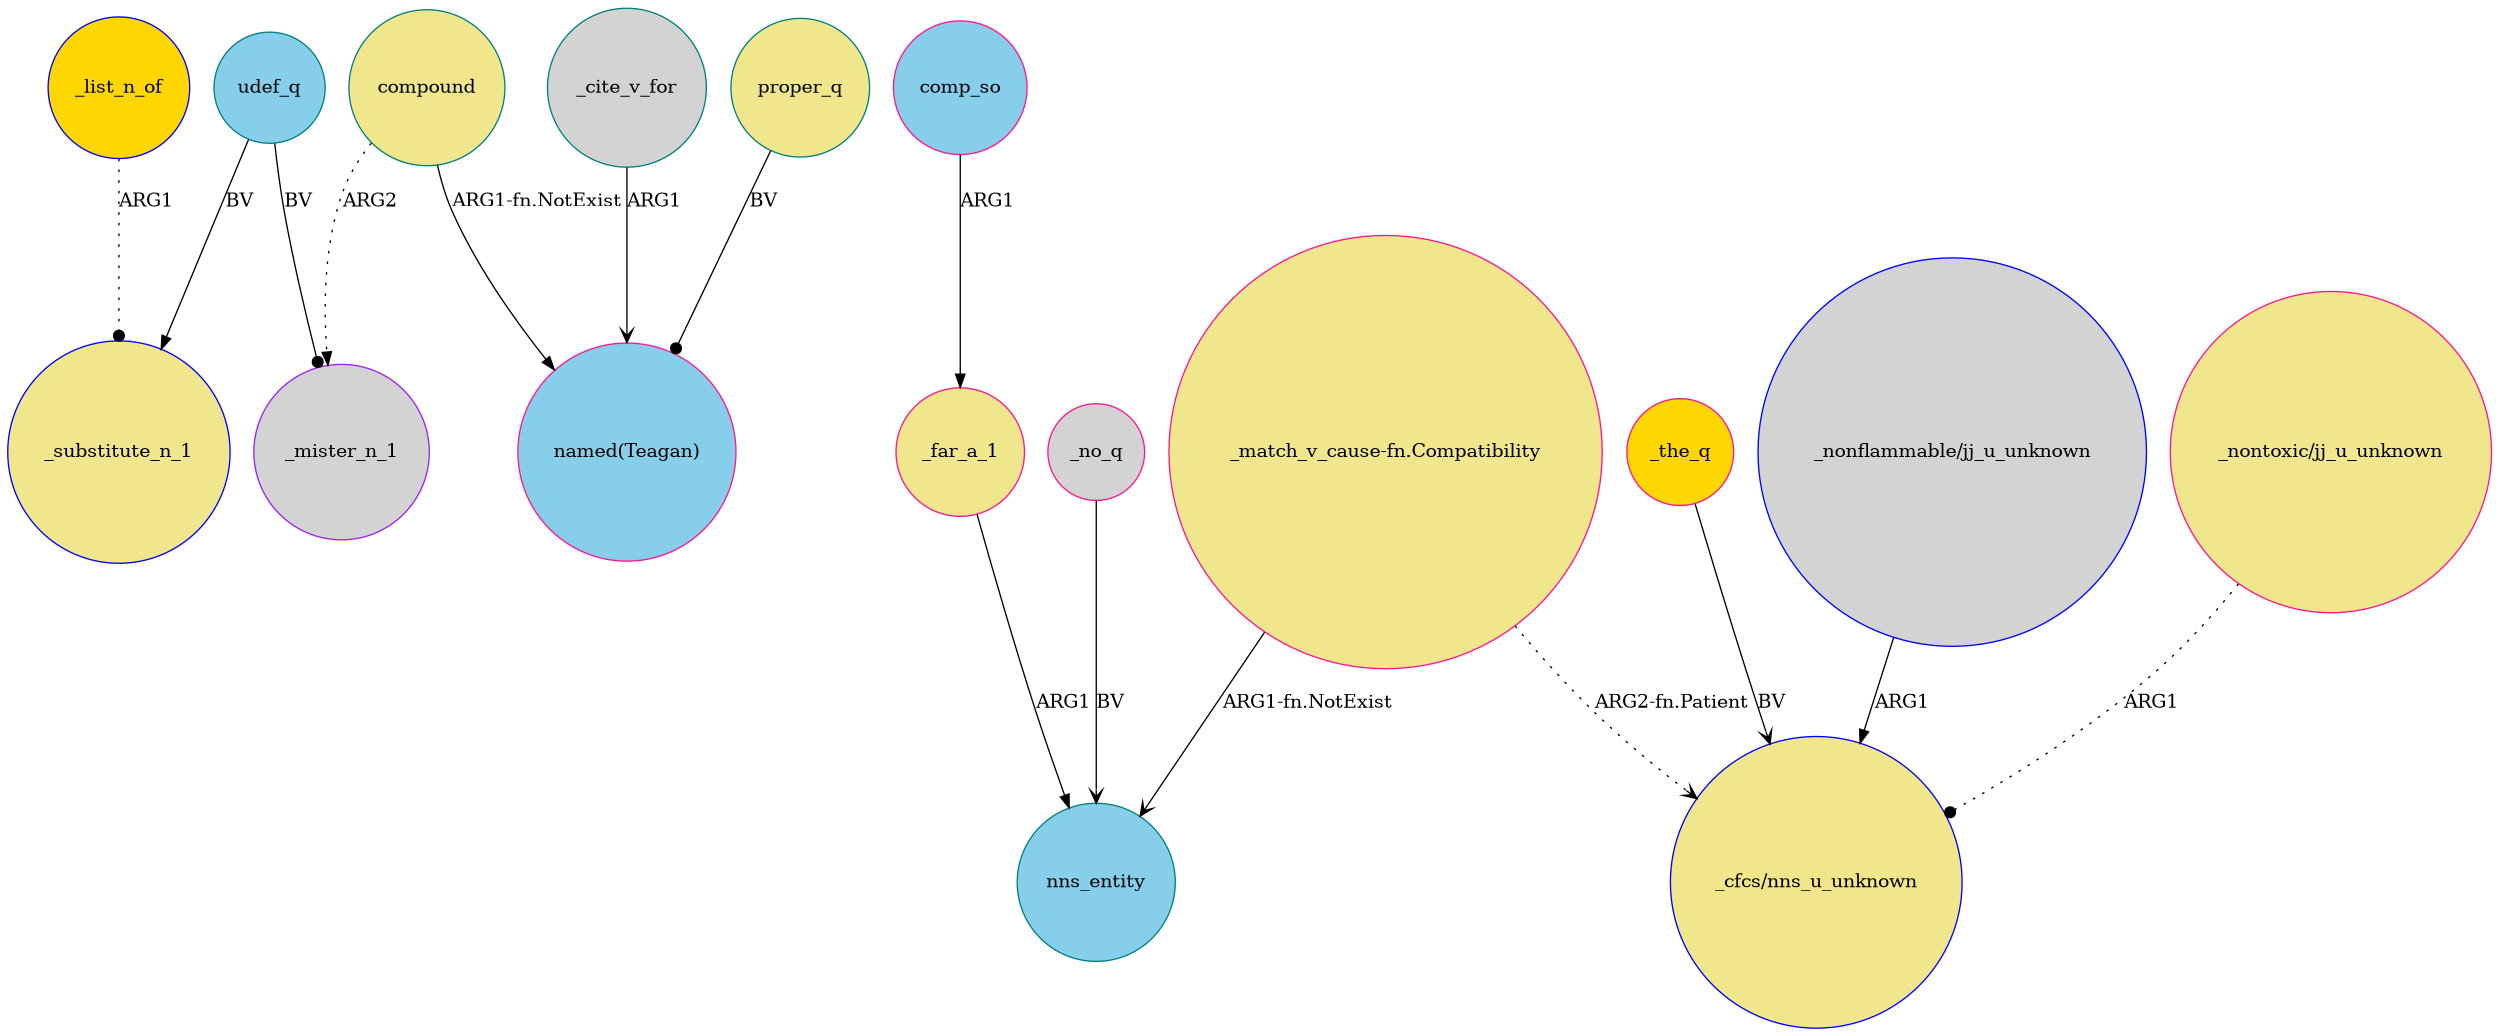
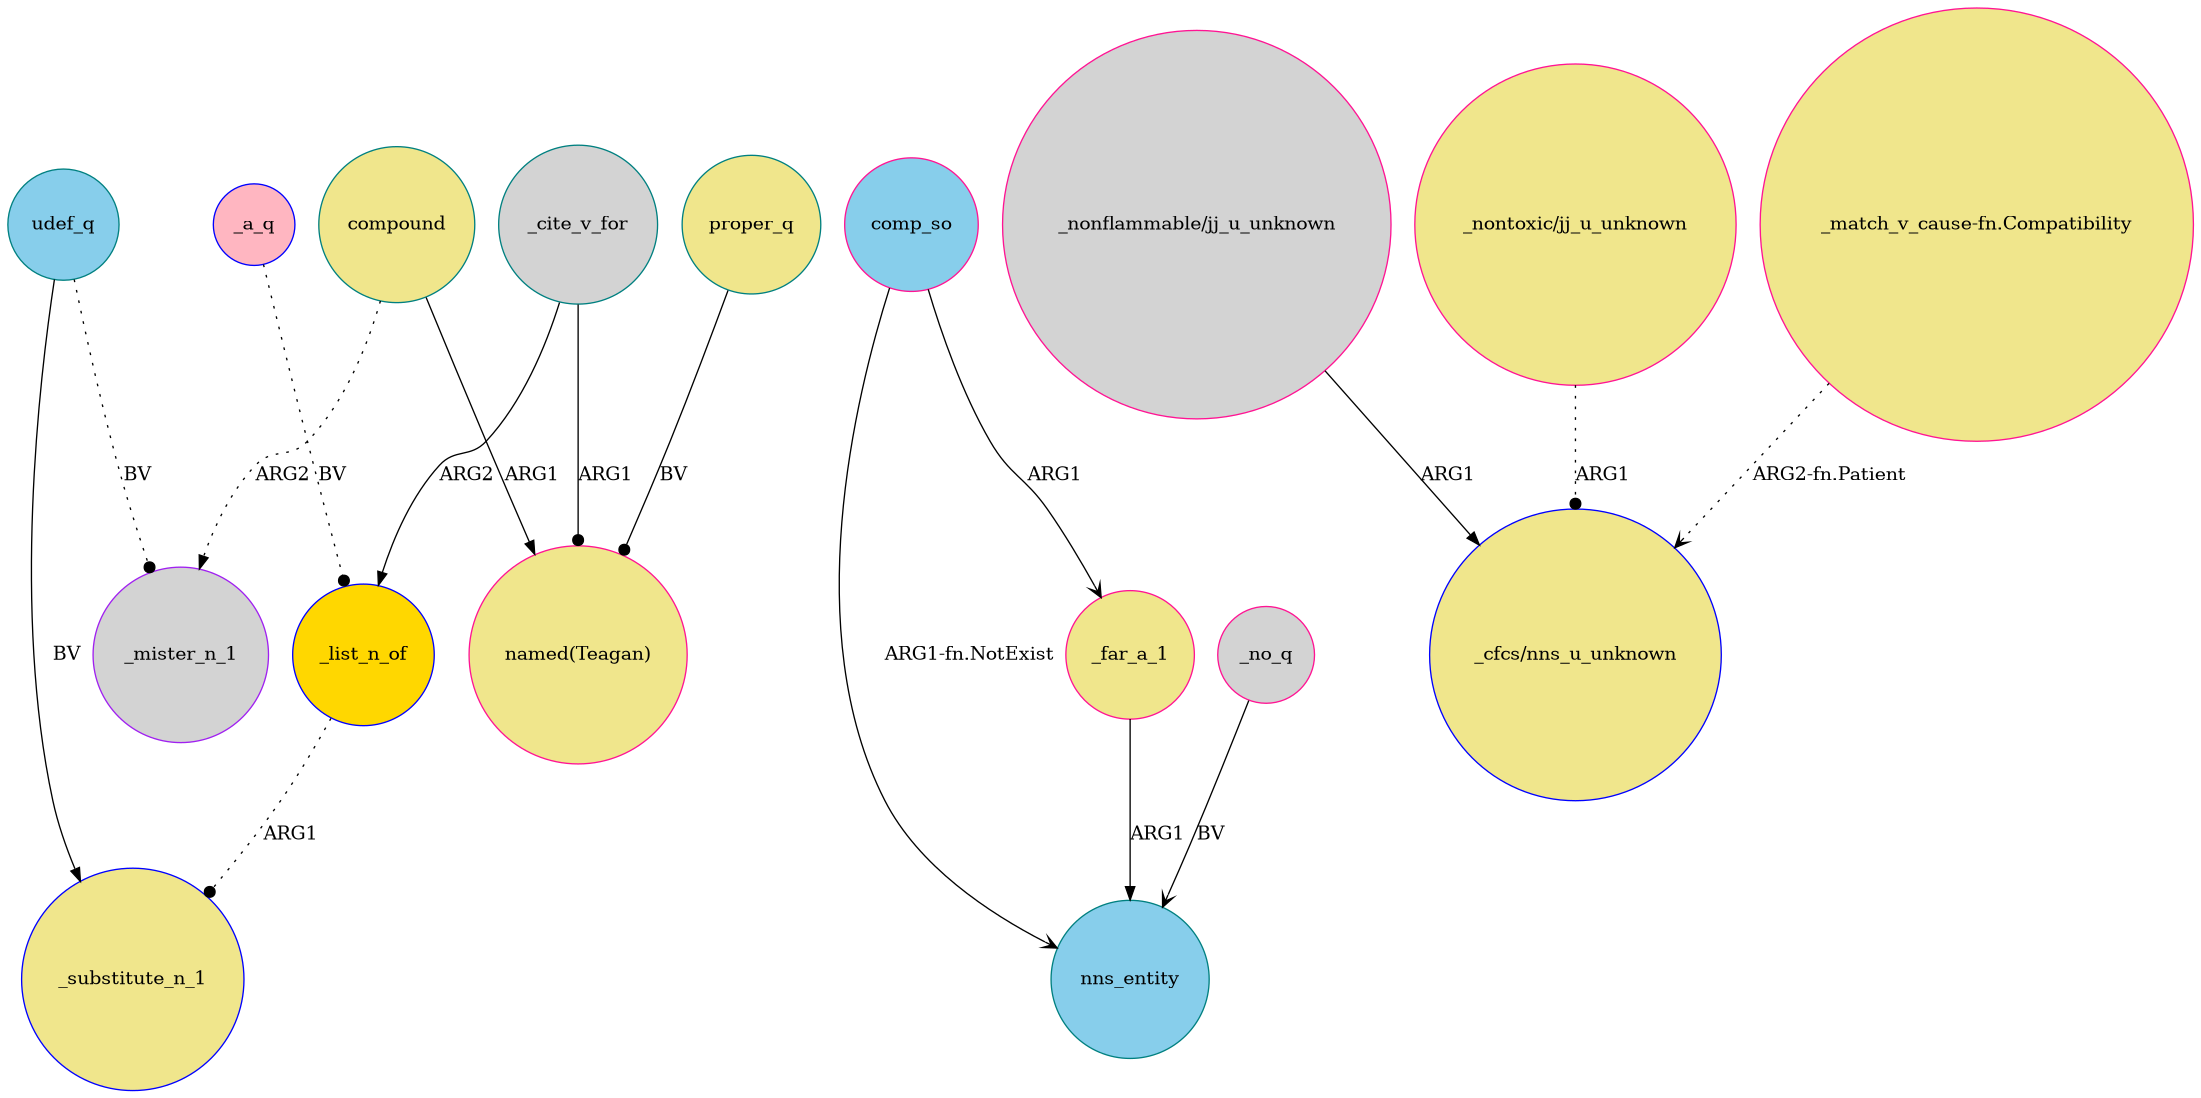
(537, 201) -> (532, 475)
none -> (254, 225)
(627, 248) -> (578, 420)
(292, 251) -> (107, 422)
(960, 264) -> (994, 448)
none -> (480, 447)
(627, 452) -> (578, 655)
(1680, 452) -> none
(1952, 452) -> (1197, 225)
(1206, 719) -> (844, 653)
